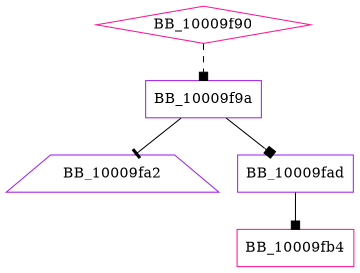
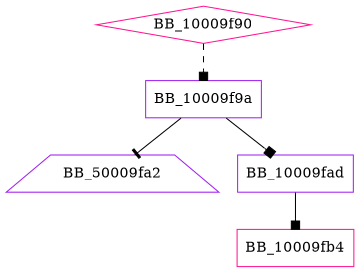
(113, 174) -> (113, 174)
